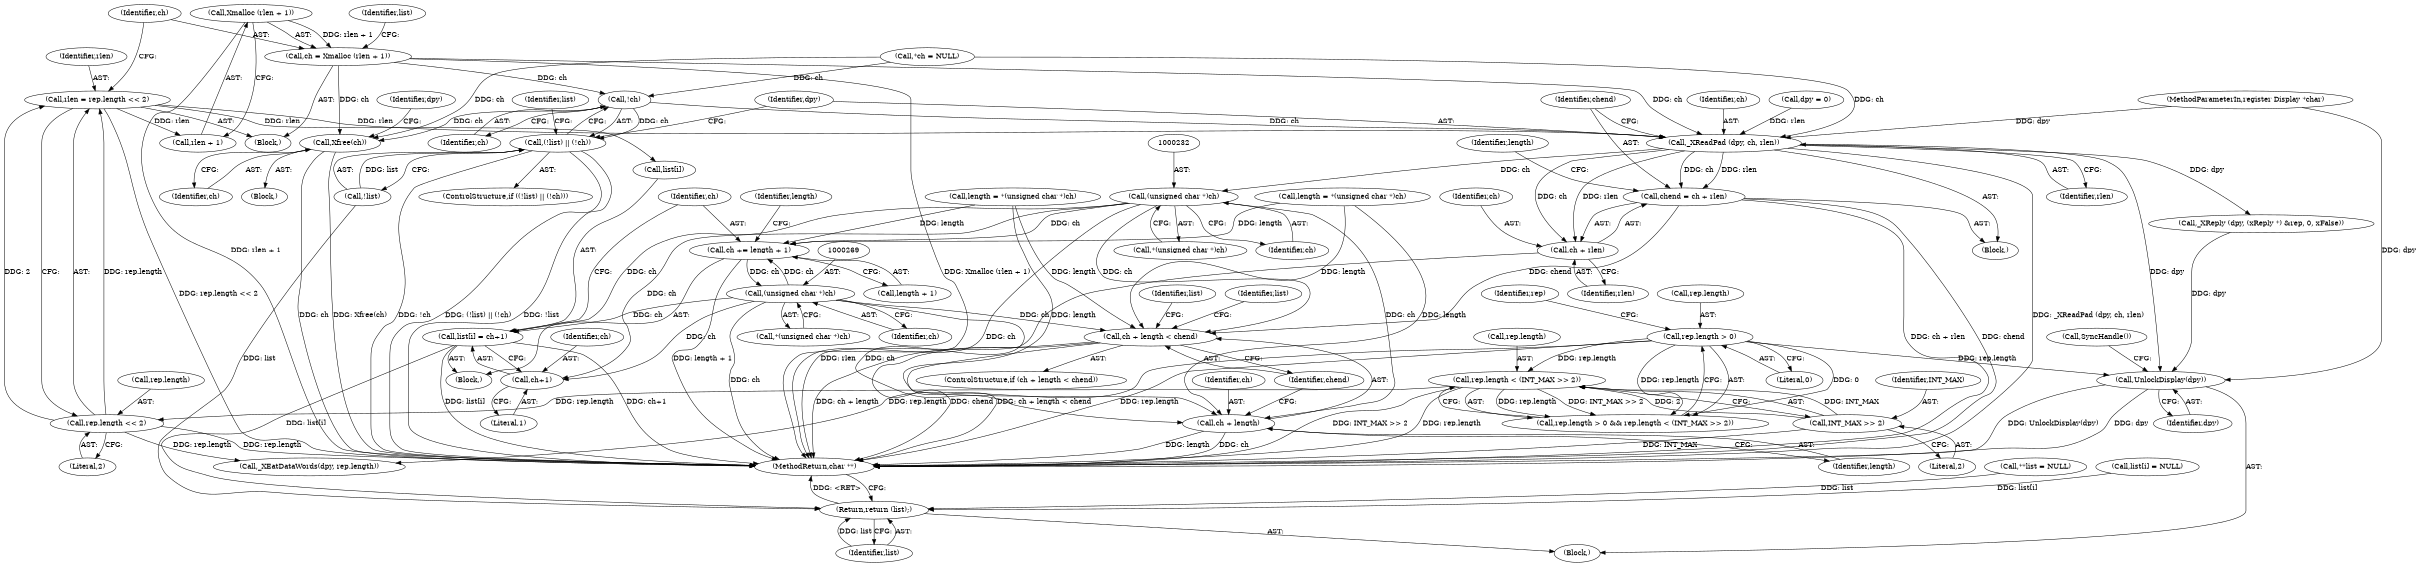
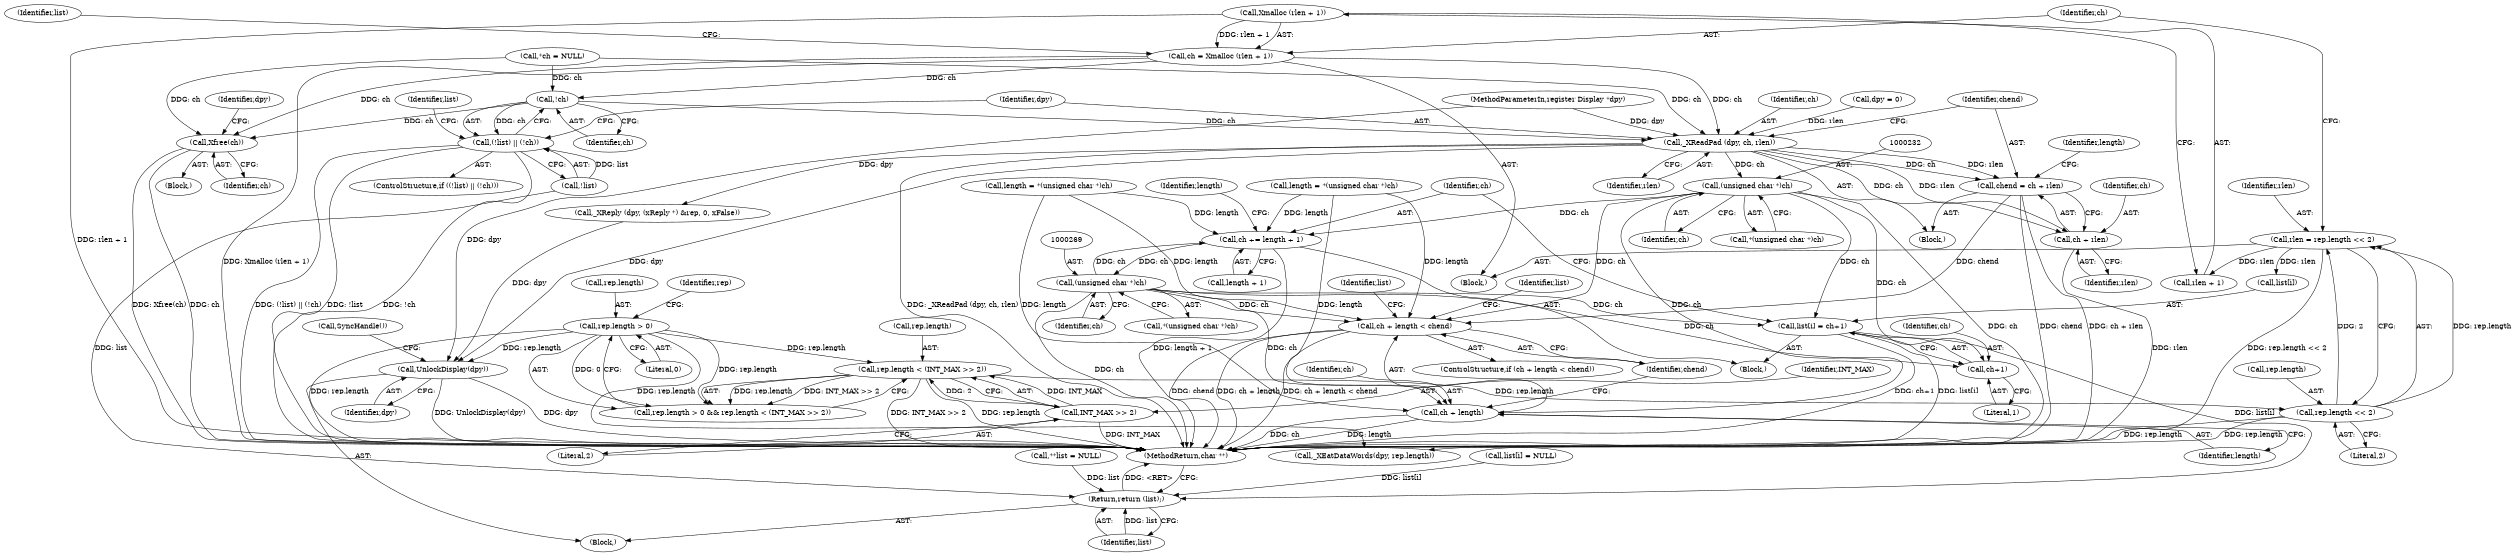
(2245, 100) -> (1548, 100)
(871, 133) -> none
(1604, 224) -> (2095, 213)
